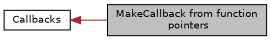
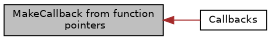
(94, 20) -> (187, 20)
